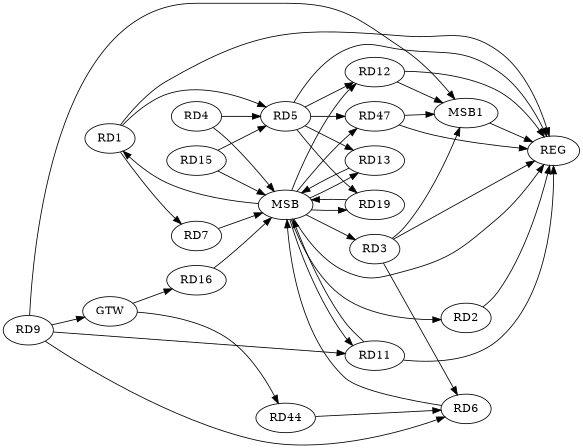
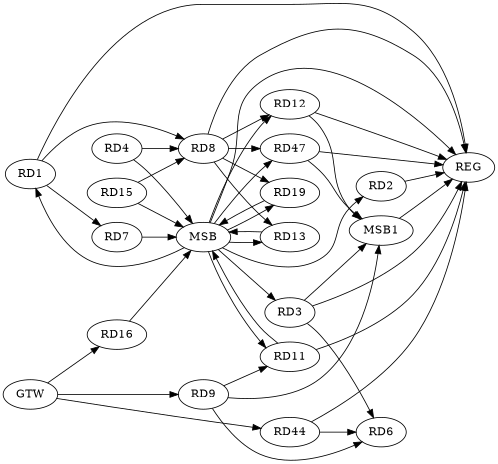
(286, 116) -> (203, 149)
(64, 322) -> (114, 394)
none -> (420, 328)
(329, 359) -> none
